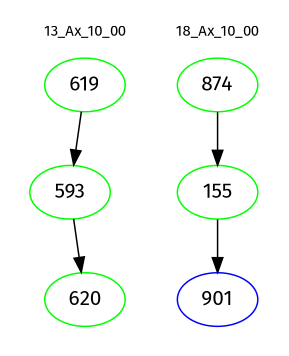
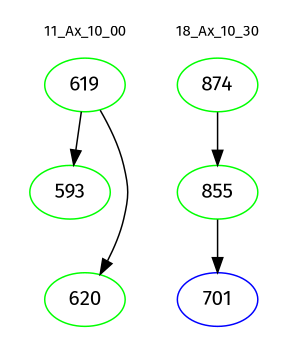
(85, 32) -> (85, 32)
(218, 32) -> (218, 32)
(218, 192) -> (218, 192)
(76, 238) -> (127, 185)
(218, 300) -> (218, 300)
